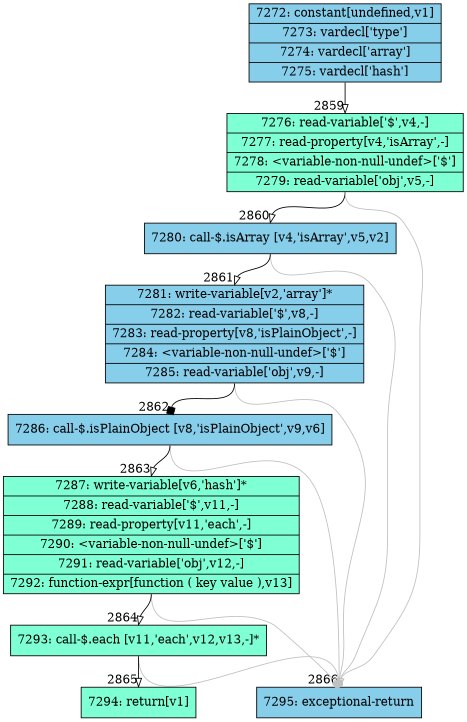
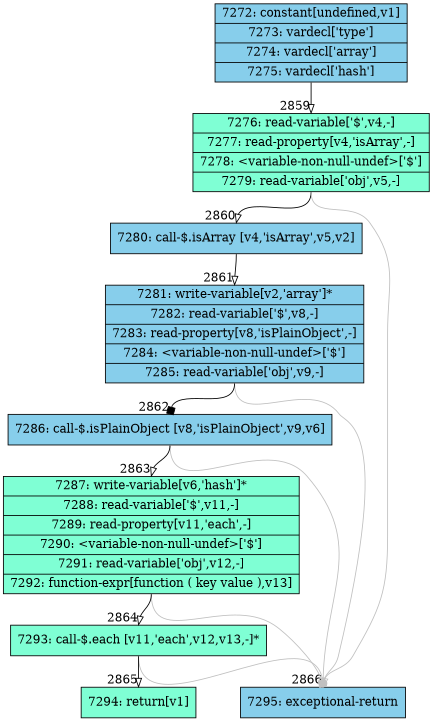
(388, 425) -> none
